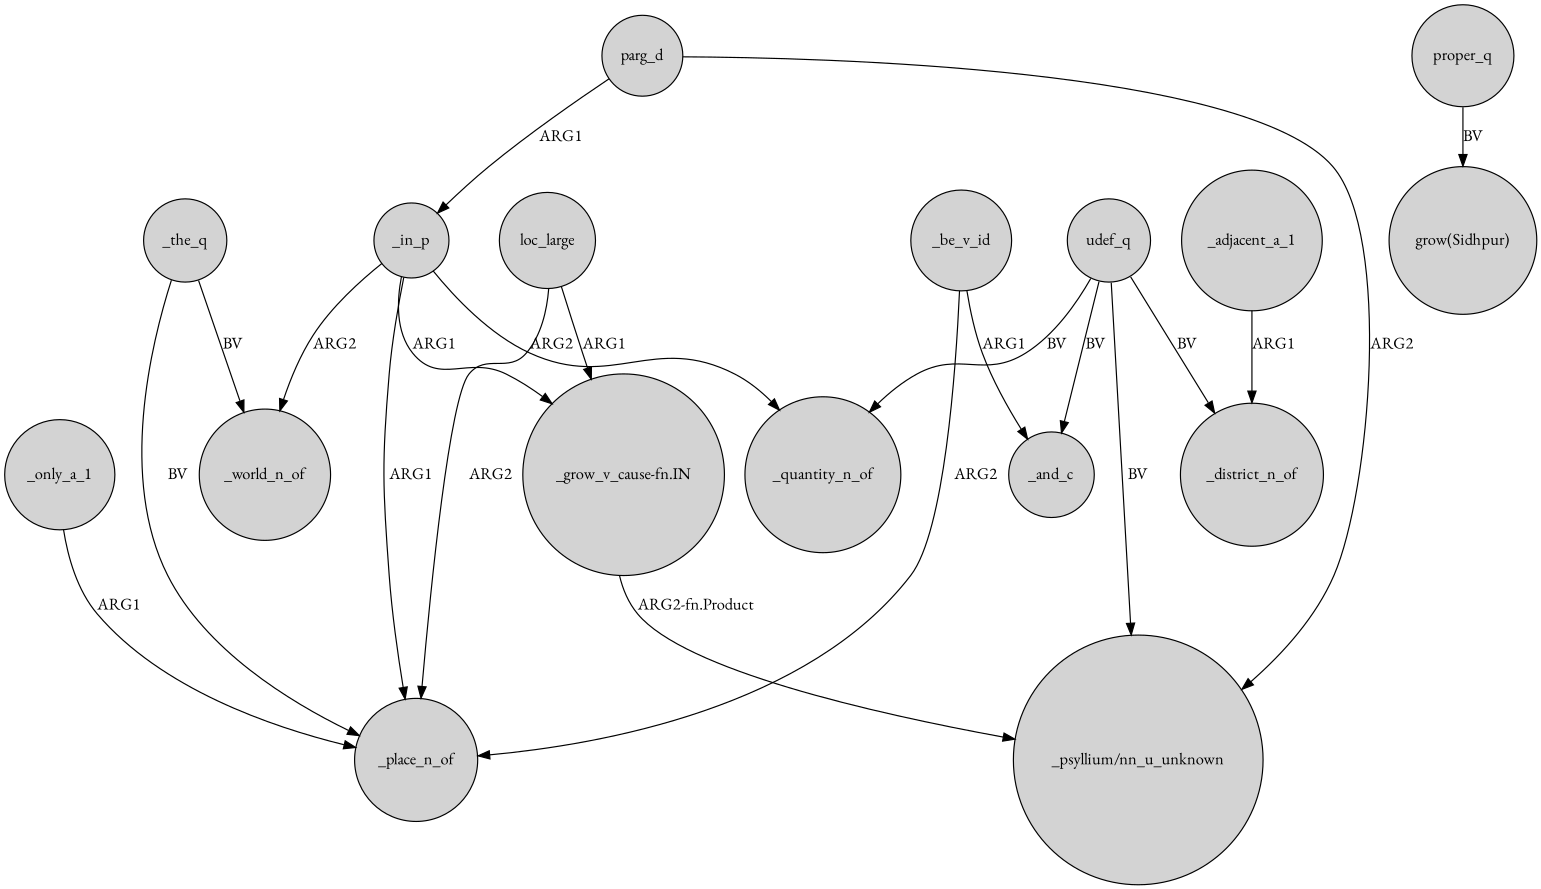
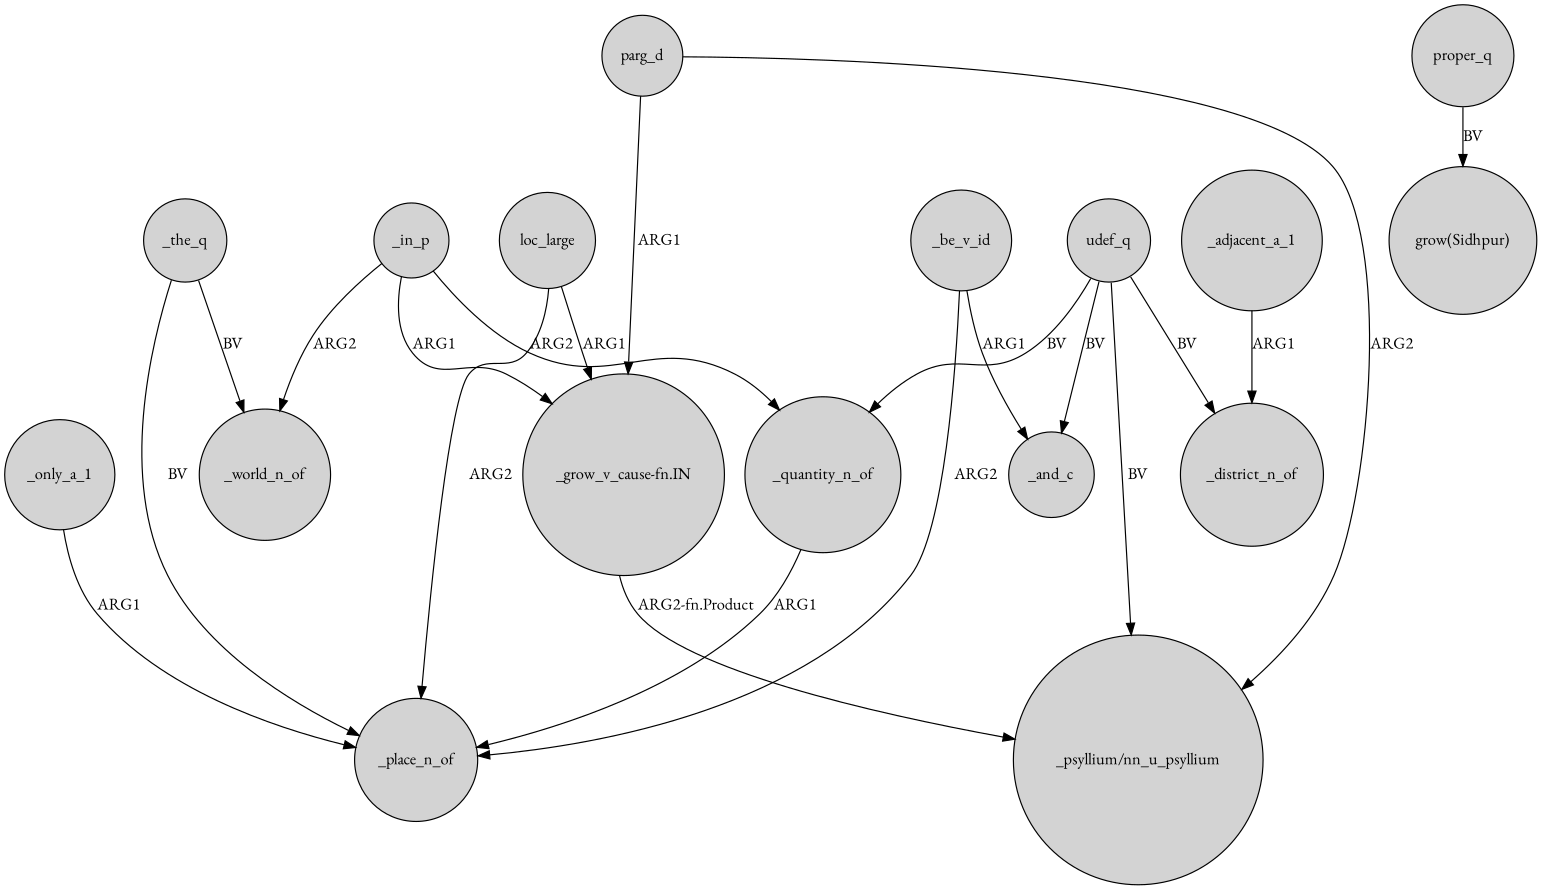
(525, 138) -> (635, 229)
(384, 482) -> (667, 679)
(1138, 760) -> (1138, 760)
